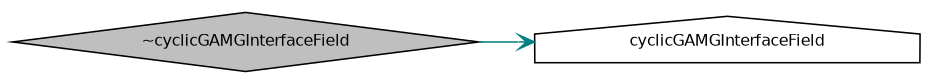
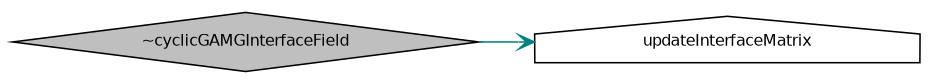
(727, 42) -> (727, 42)
